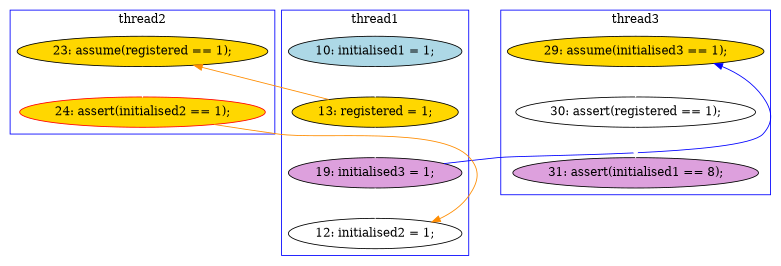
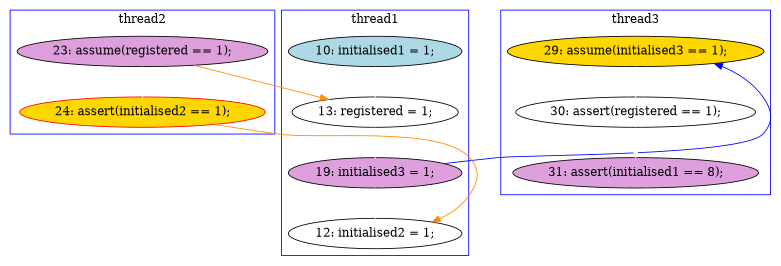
(142, 51) -> (142, 51)
(265, 83) -> (257, 81)
(375, 112) -> (375, 112)
